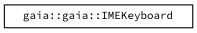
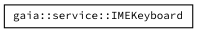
(99, 16) -> (99, 16)
